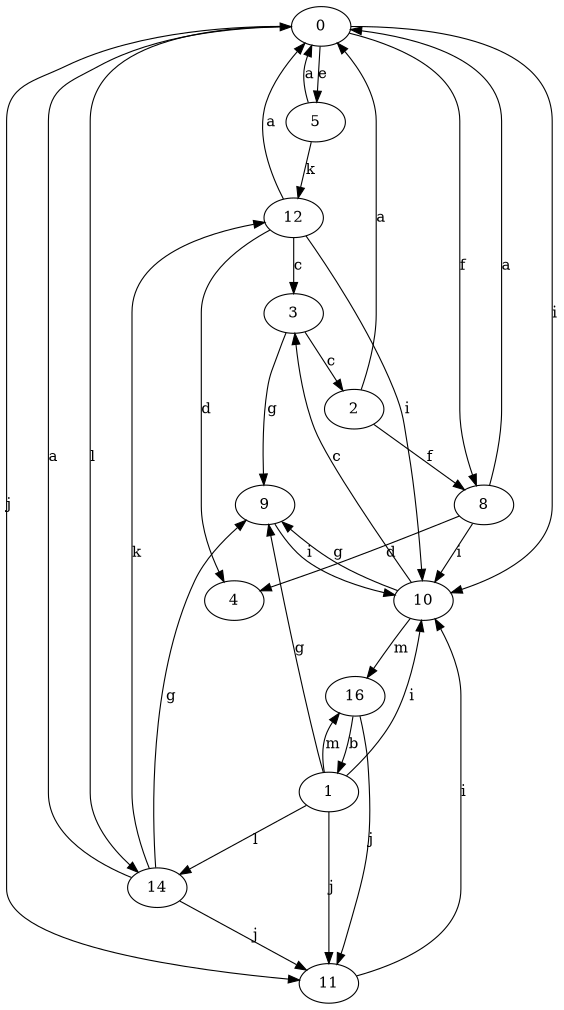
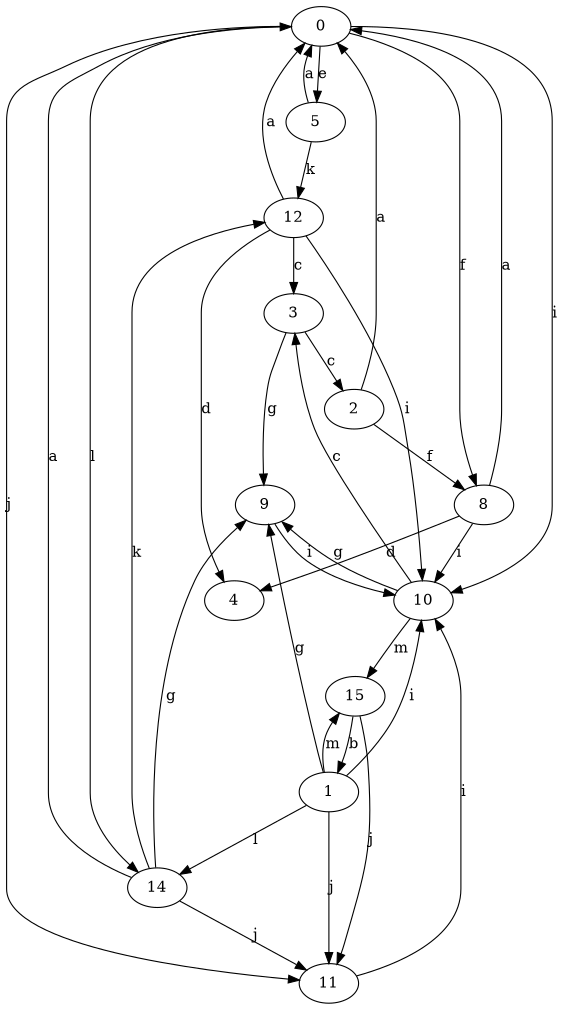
(355, 696) -> (355, 696)
